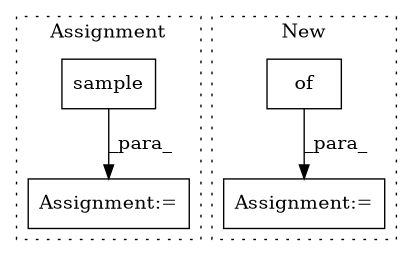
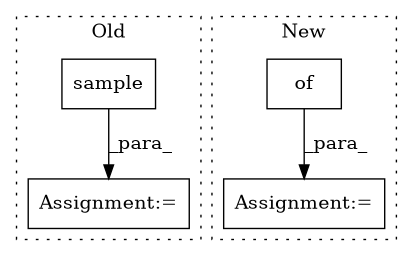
(109, 32) -> (109, 32)
